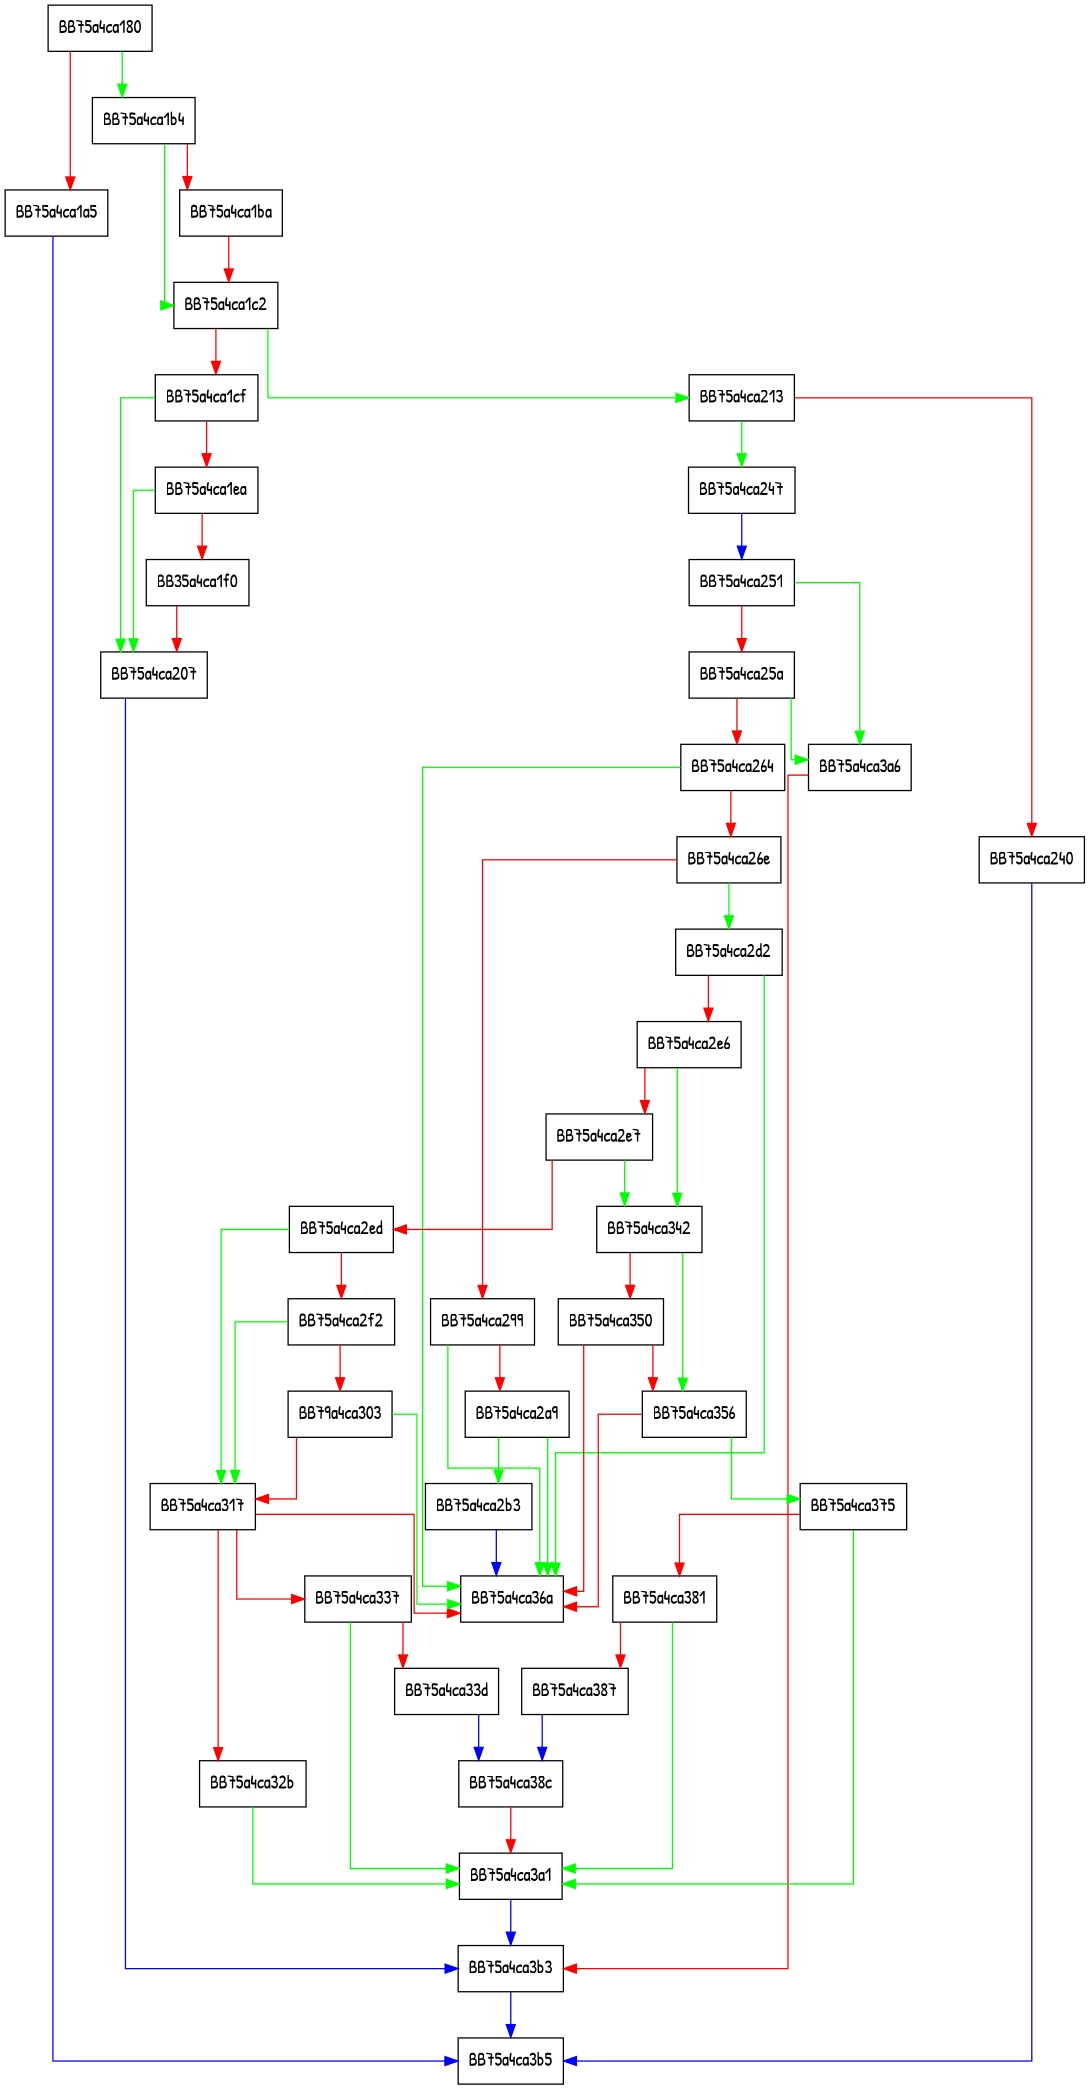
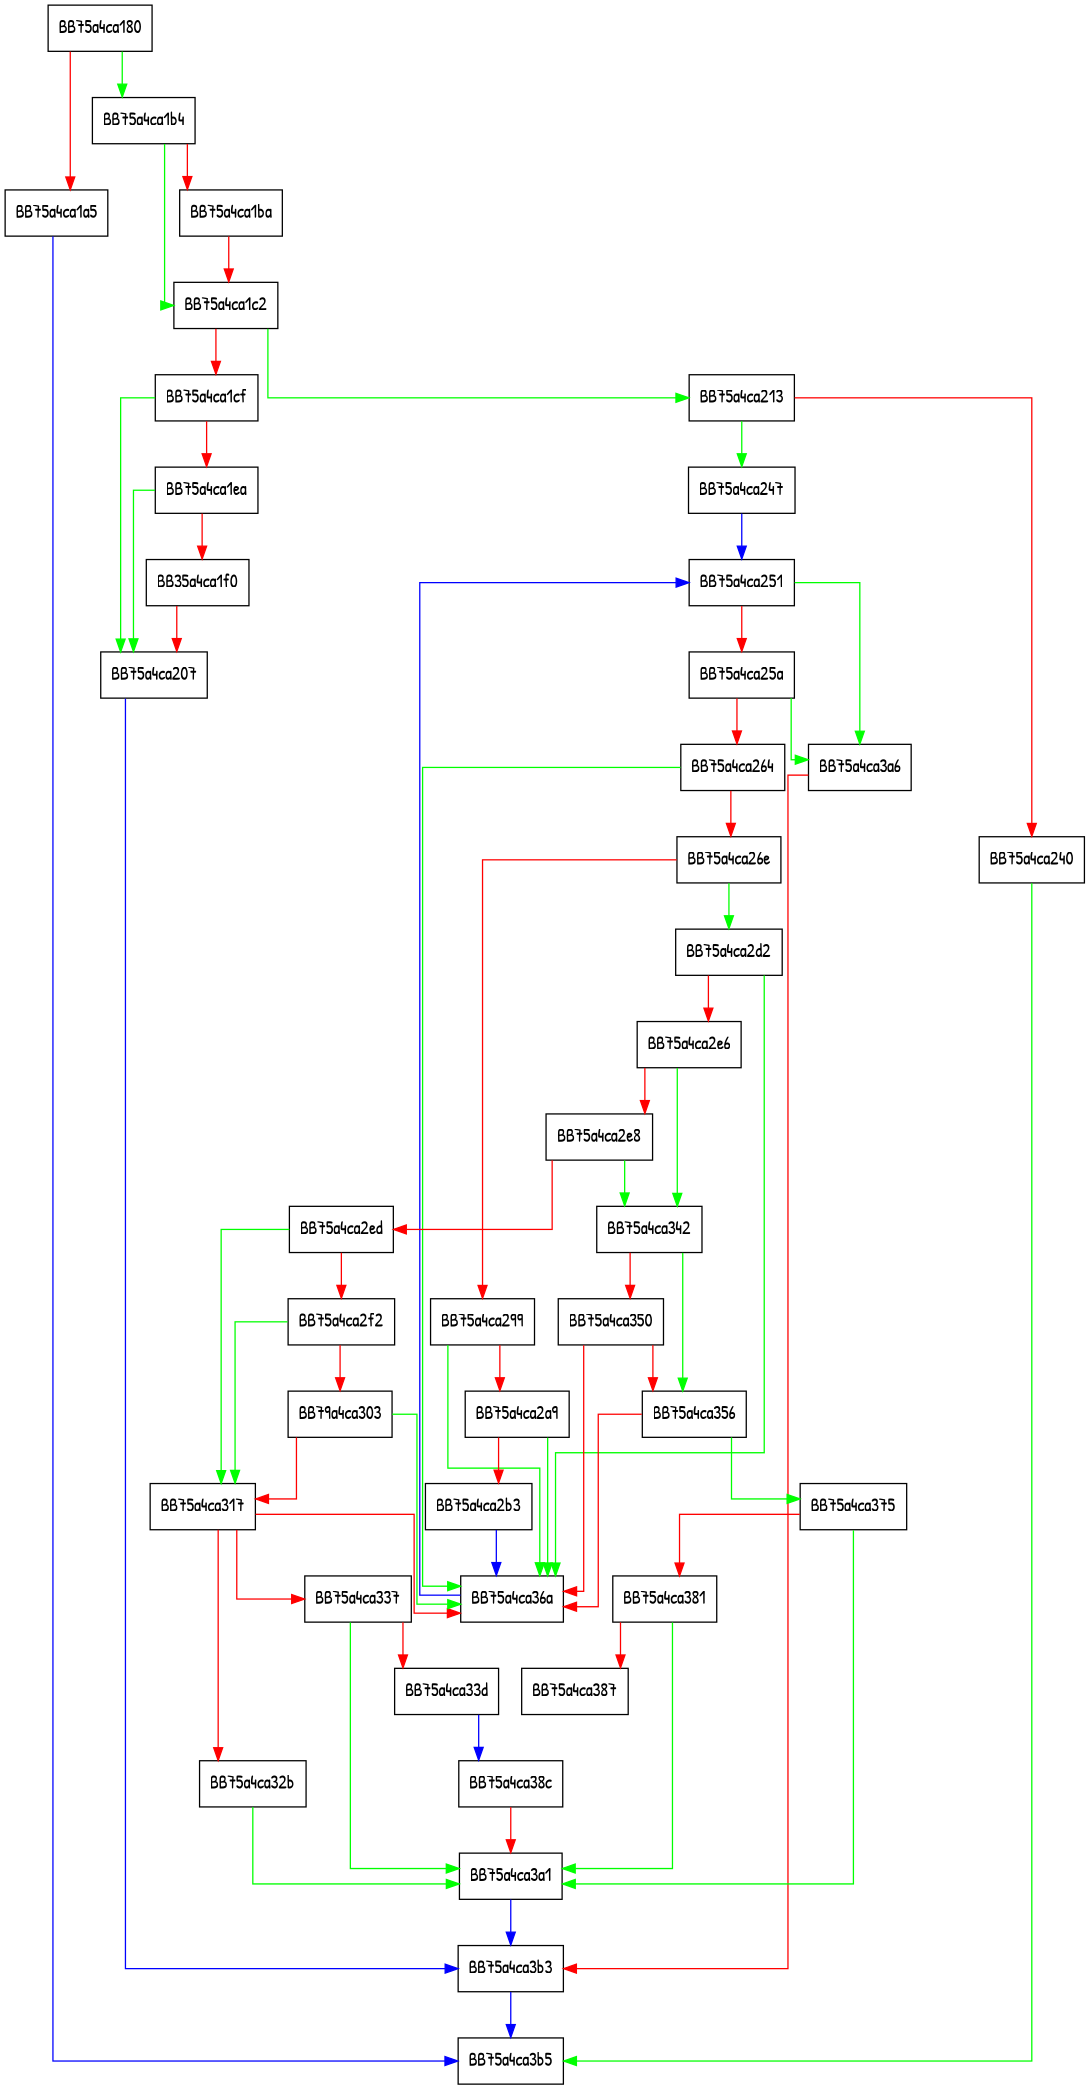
none -> (420, 752)
(599, 1137) -> (599, 1137)
(499, 1454) -> (499, 1454)
(1032, 1700) -> (1032, 1700)
(542, 1731) -> none
